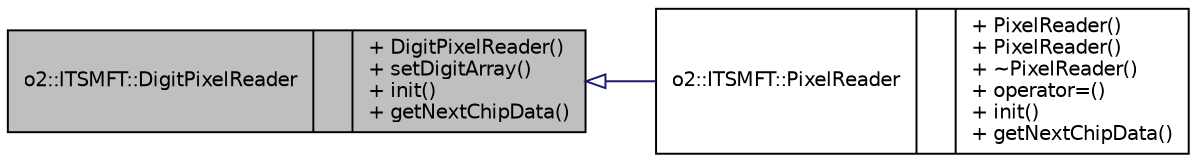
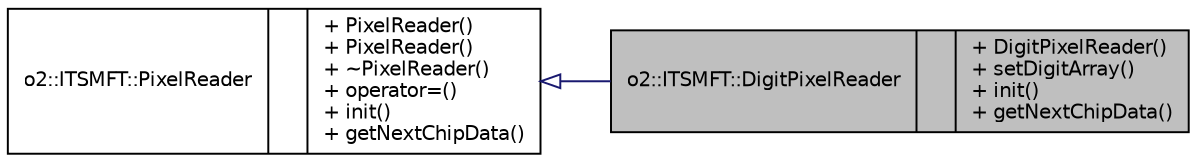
(631, 81) -> (585, 81)
